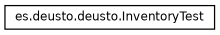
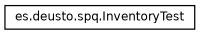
(110, 17) -> (100, 17)
